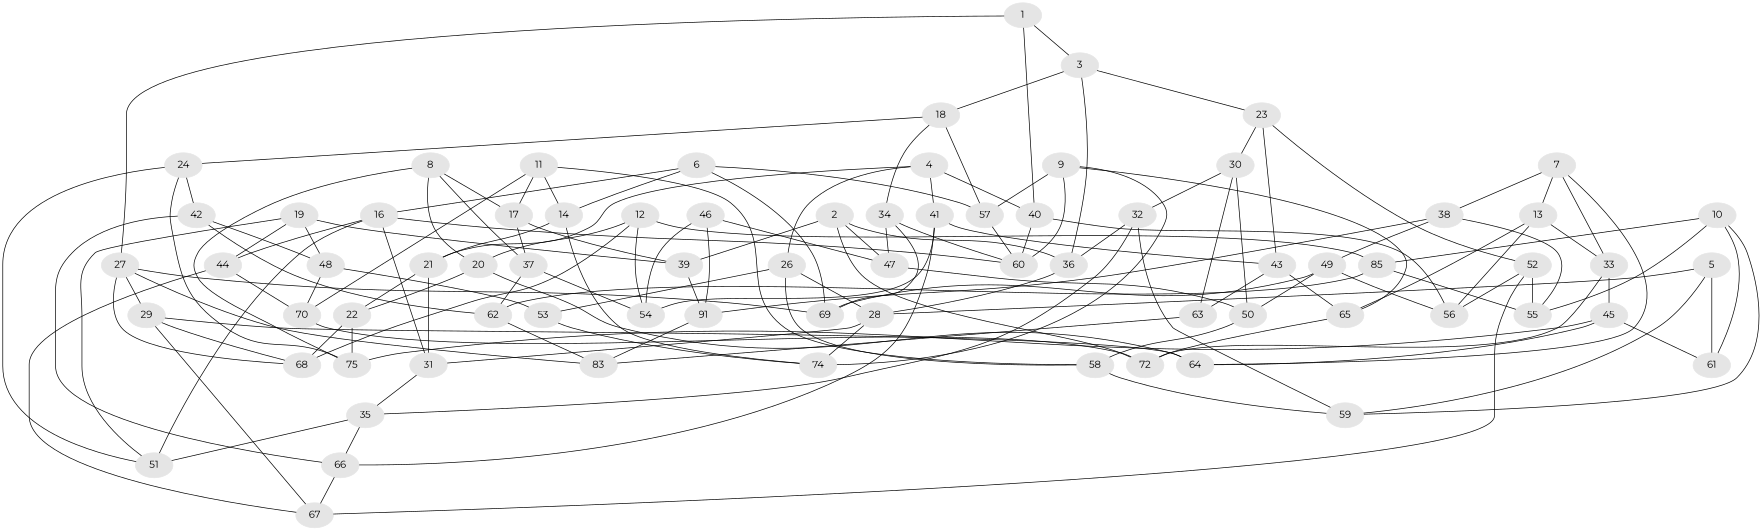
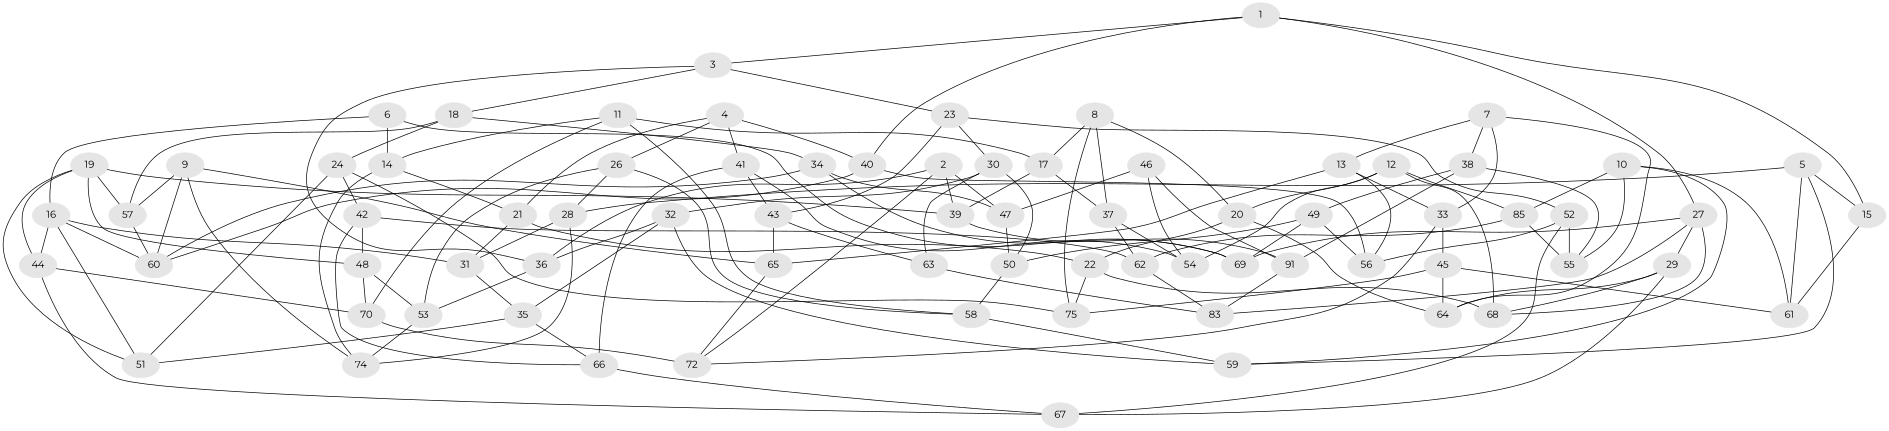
(838, 178) -> (109, 190)
none -> (1867, 215)
(975, 297) -> (482, 290)
